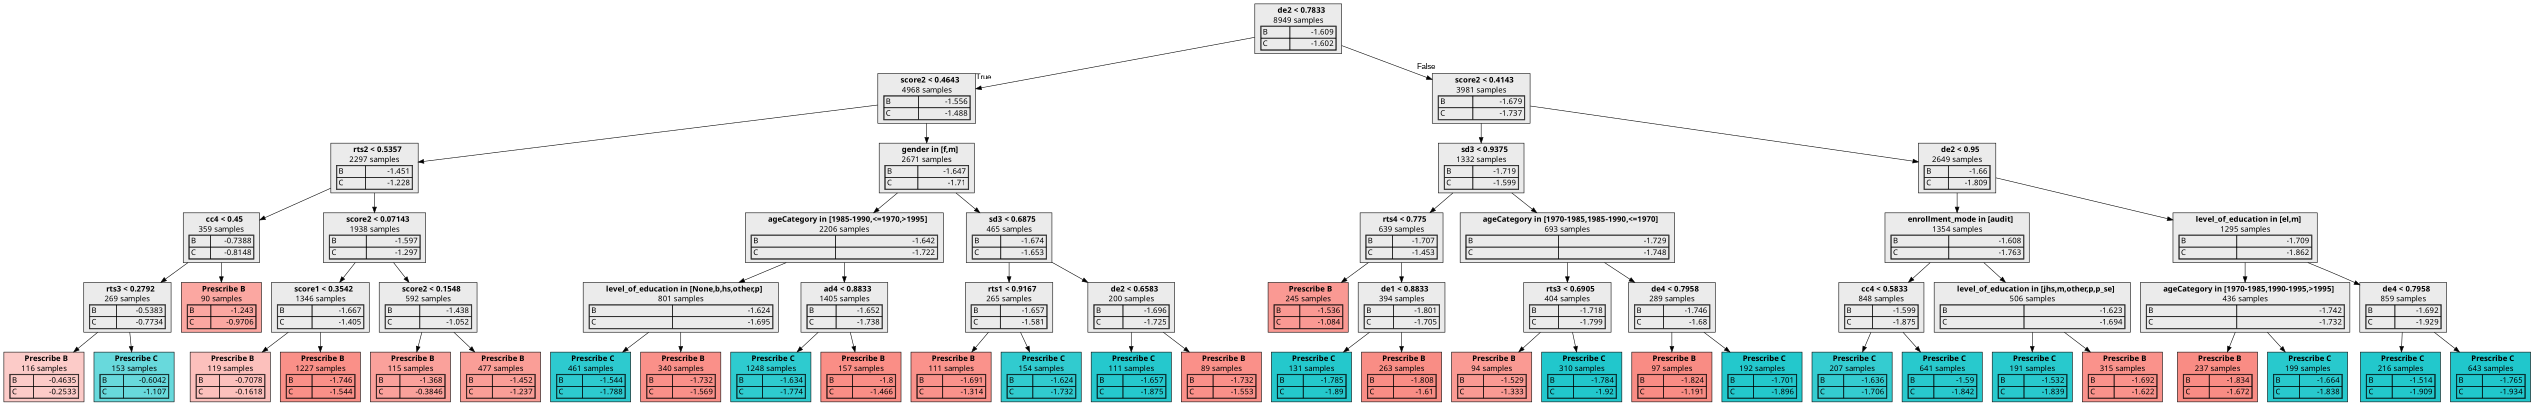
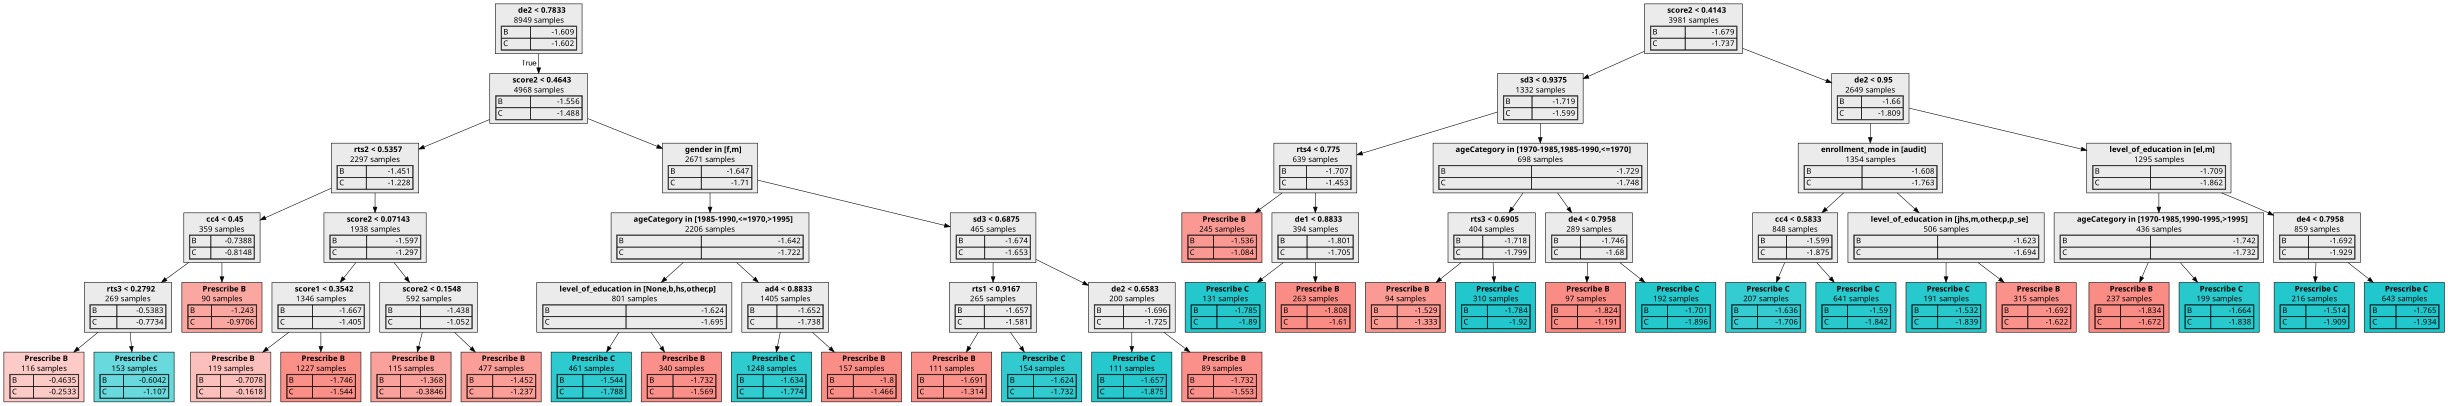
(1384, 62) -> none
(1567, 229) -> (1540, 160)
